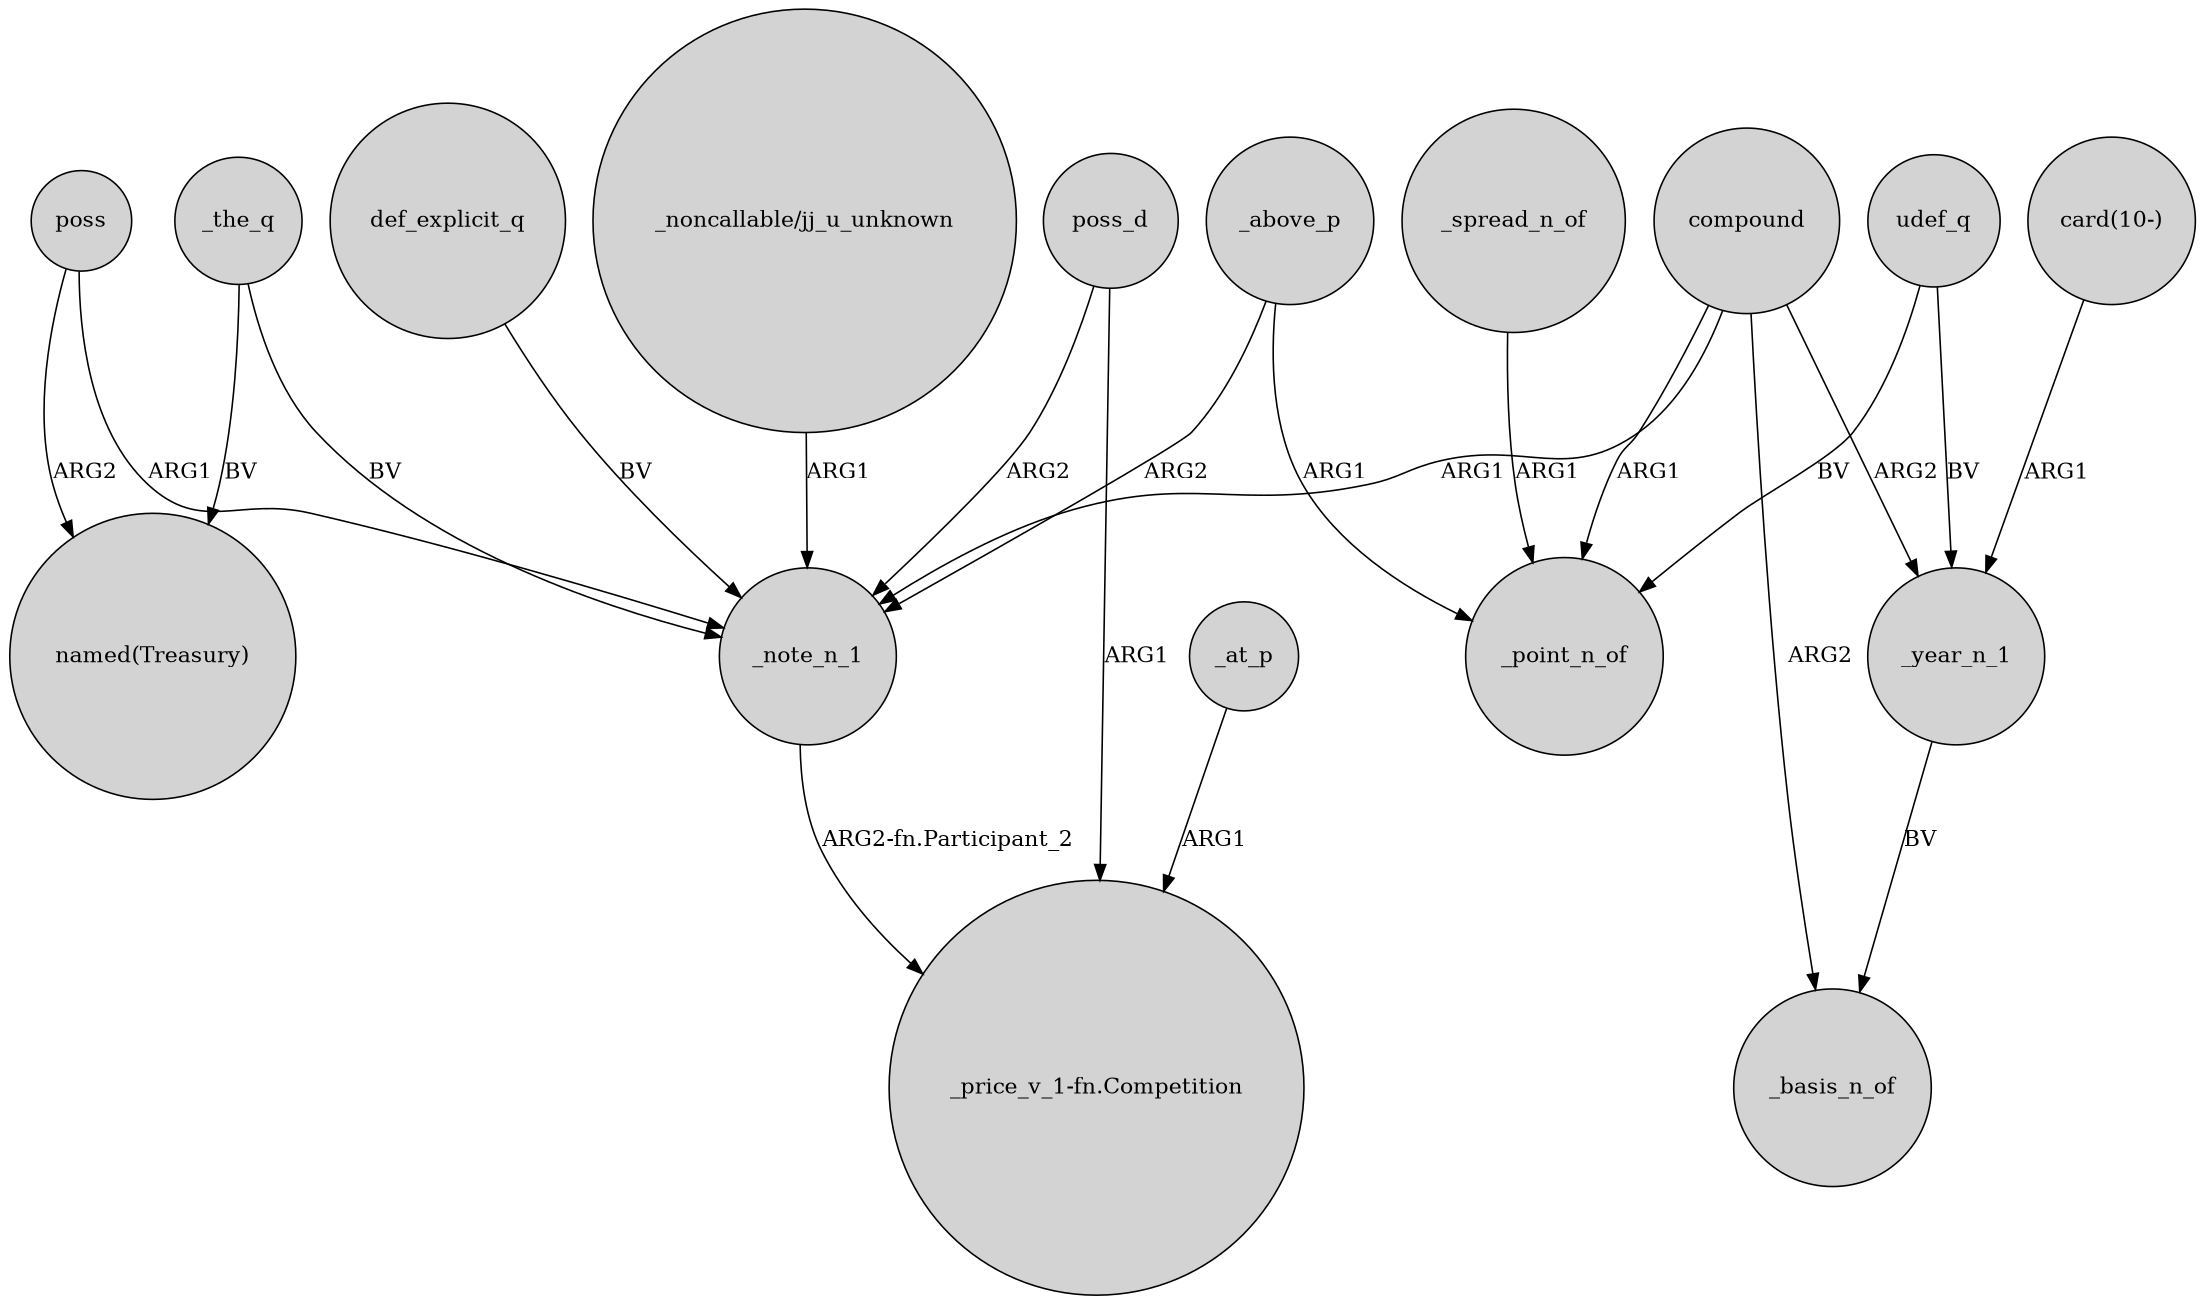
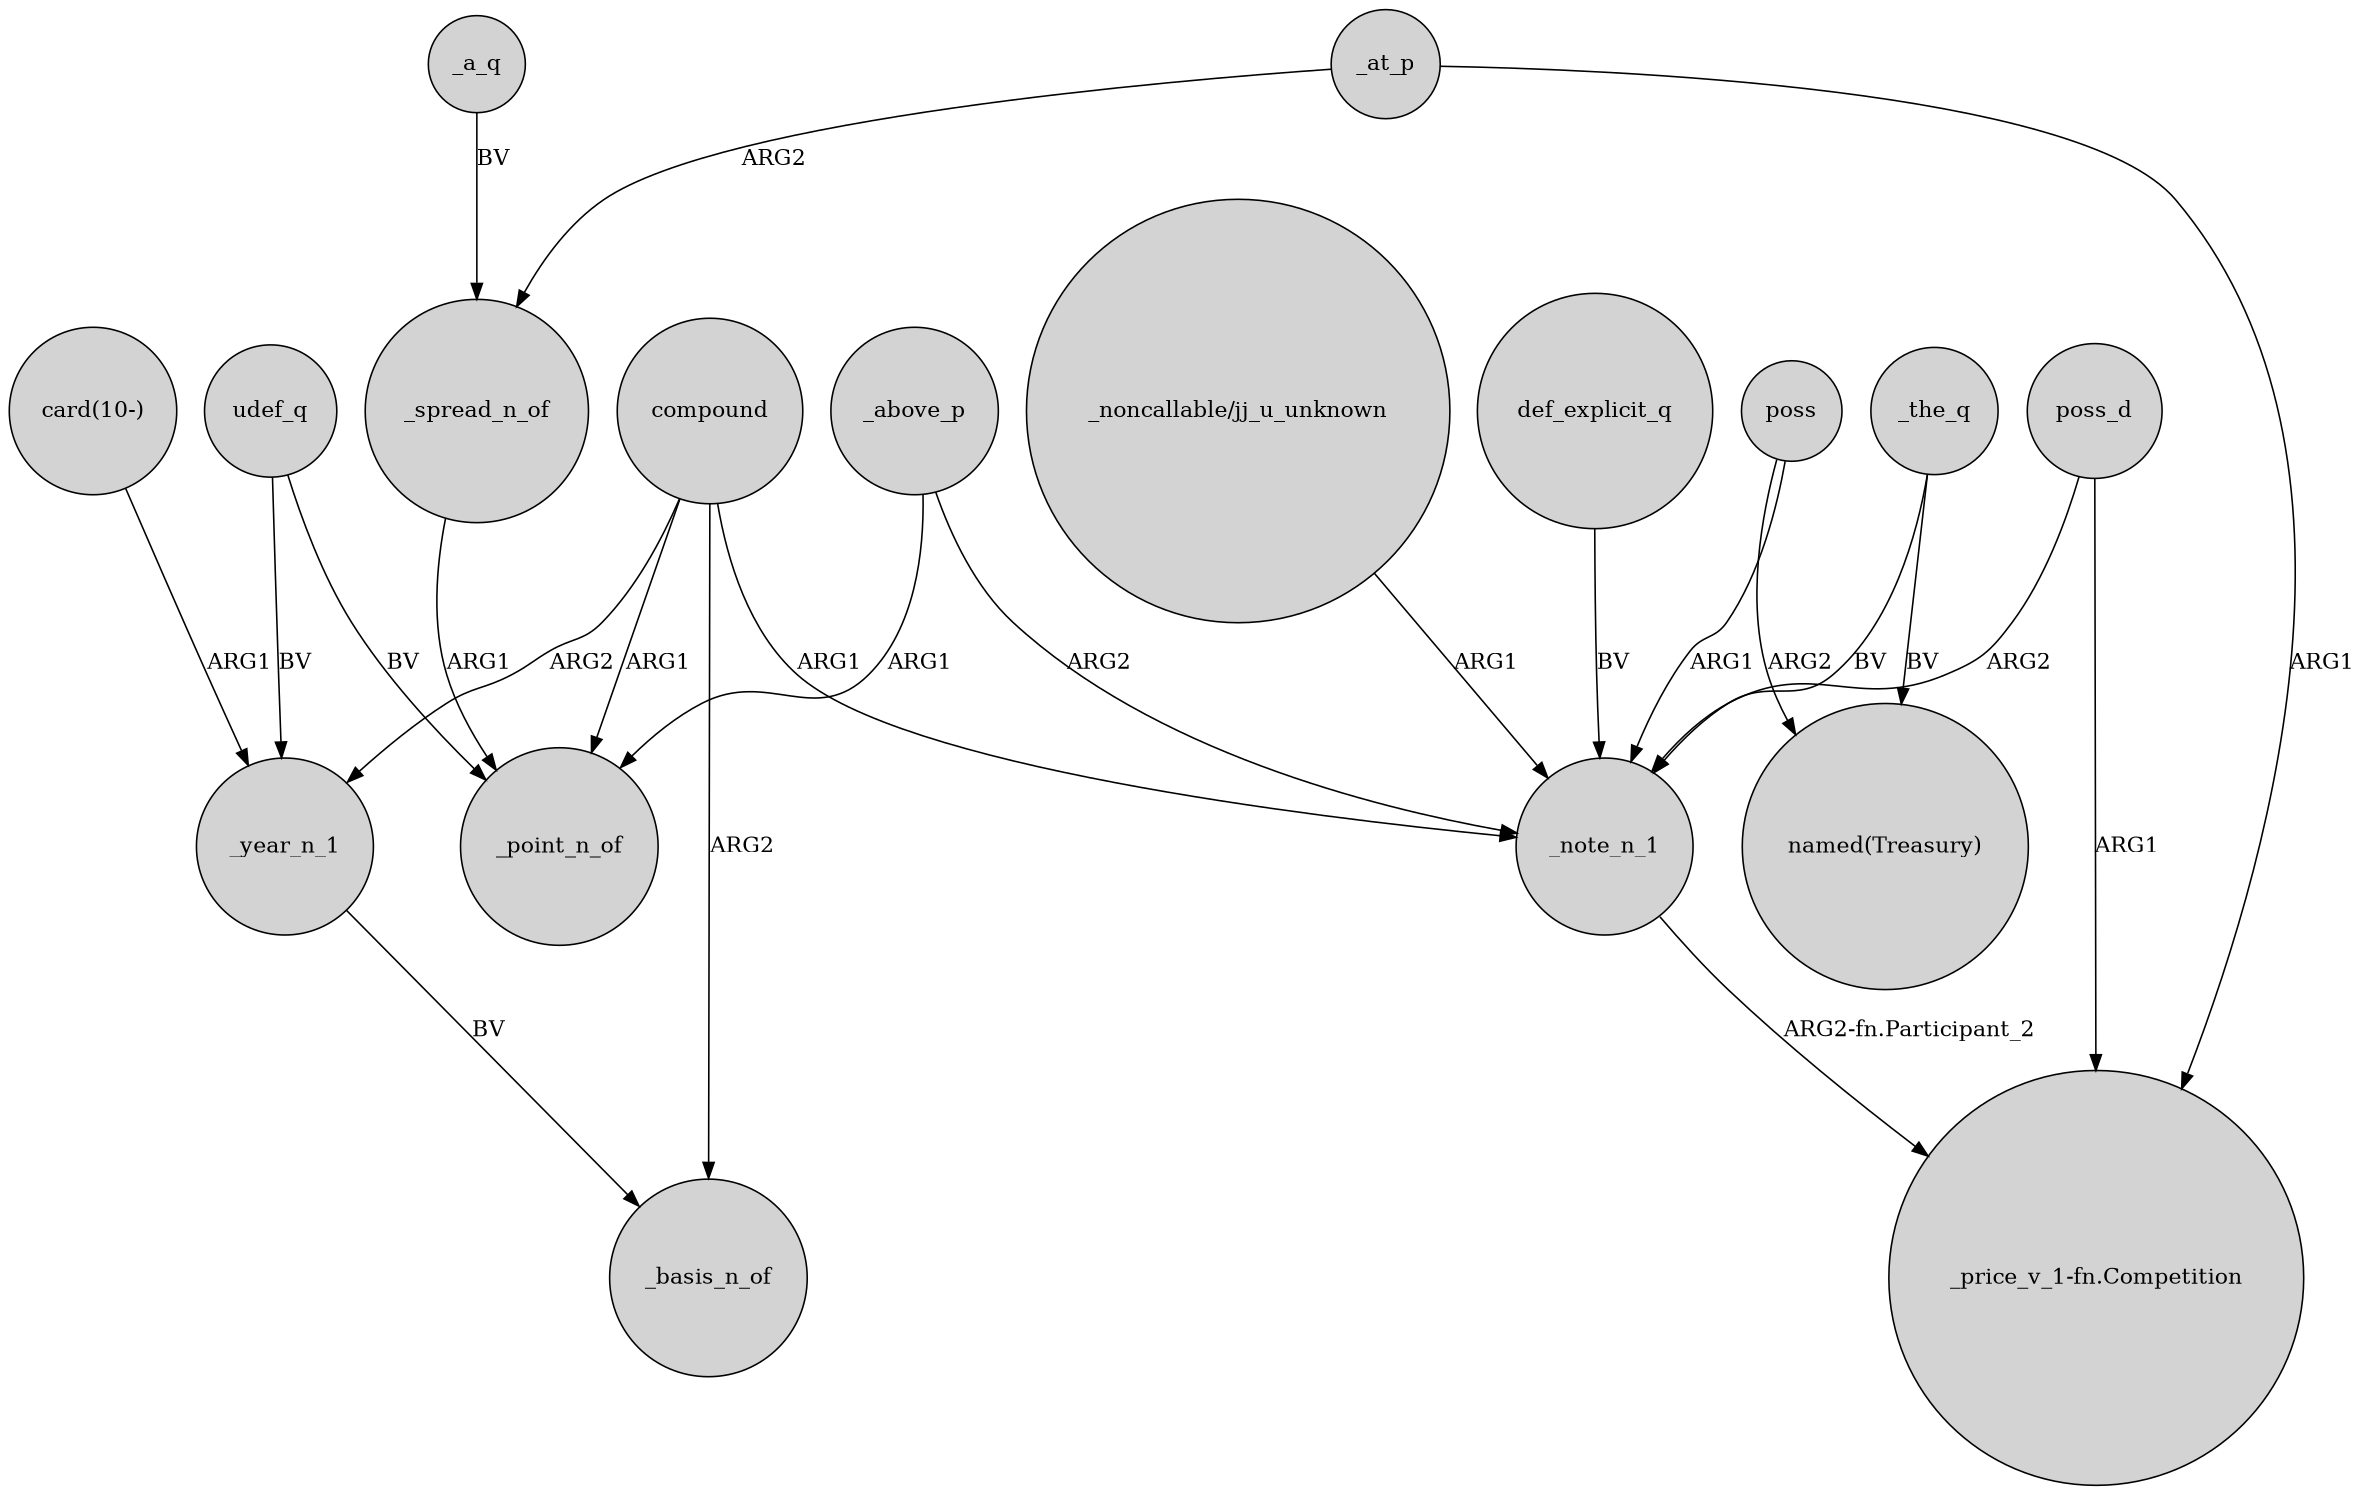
none -> (477, 64)
none -> (901, 116)
